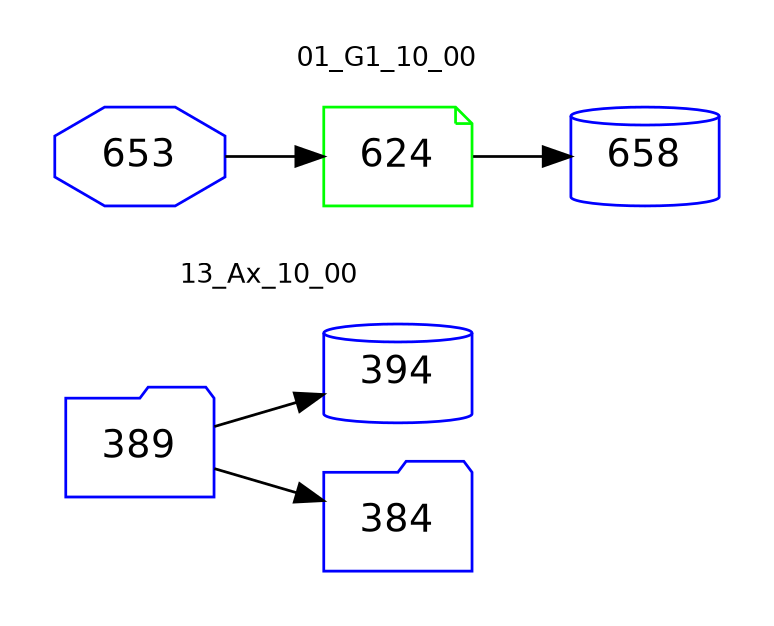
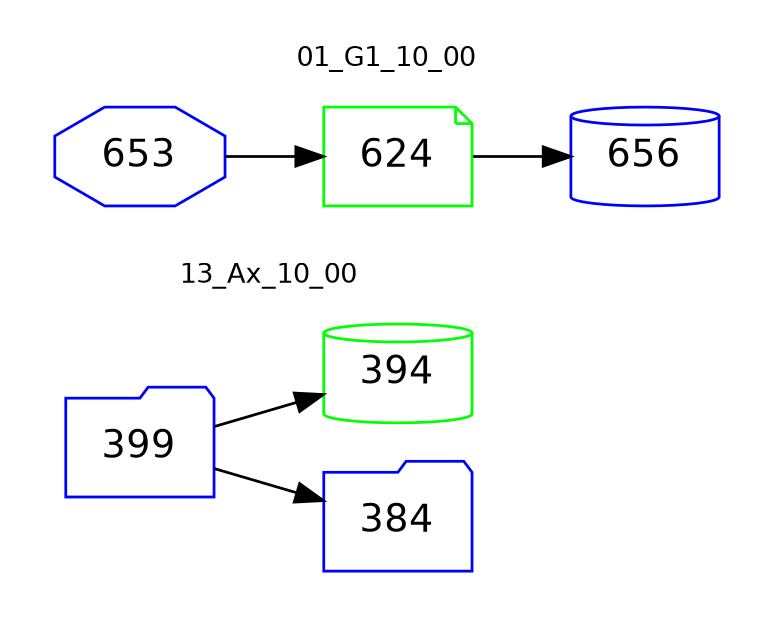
(645, 157) -> (645, 157)
(398, 373) -> (398, 373)
(140, 448) -> (140, 448)
